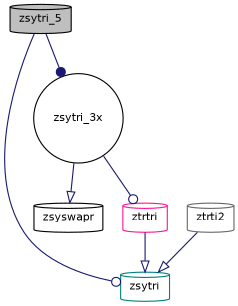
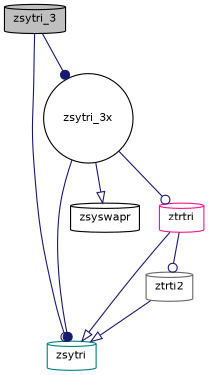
(41, 19) -> (35, 19)
none -> (58, 246)
none -> (176, 248)
